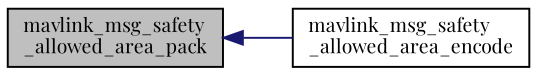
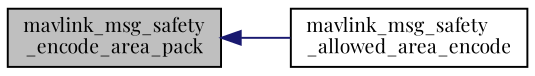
(115, 38) -> (114, 38)
